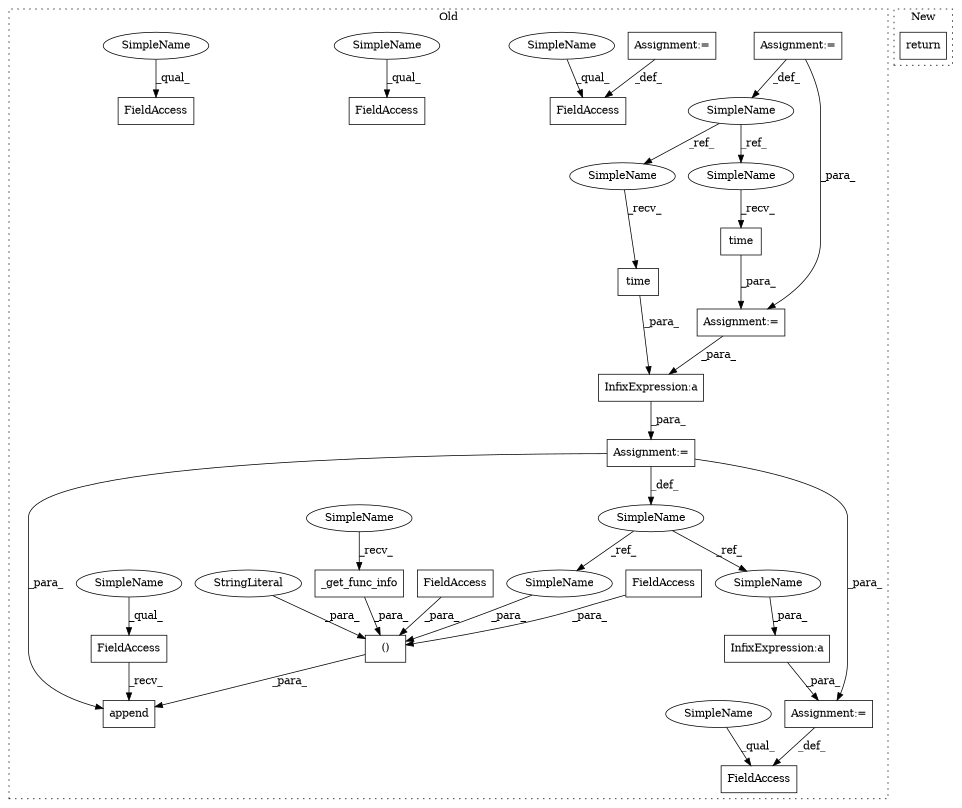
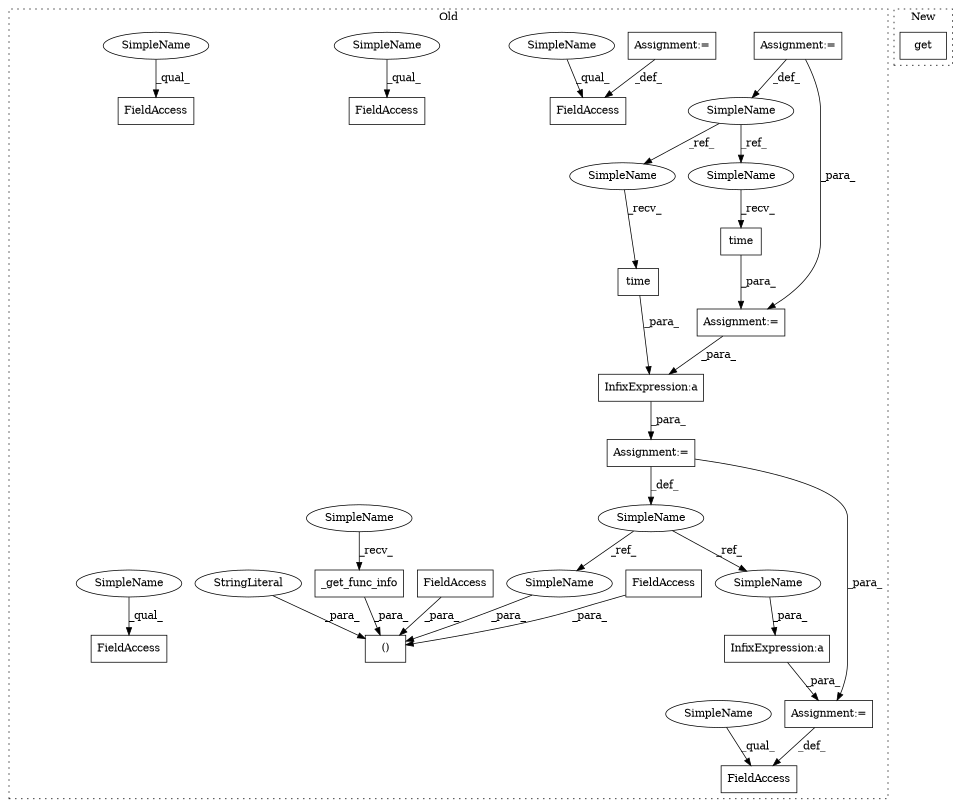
(923, 46) -> (923, 46)
(129, 714) -> none
